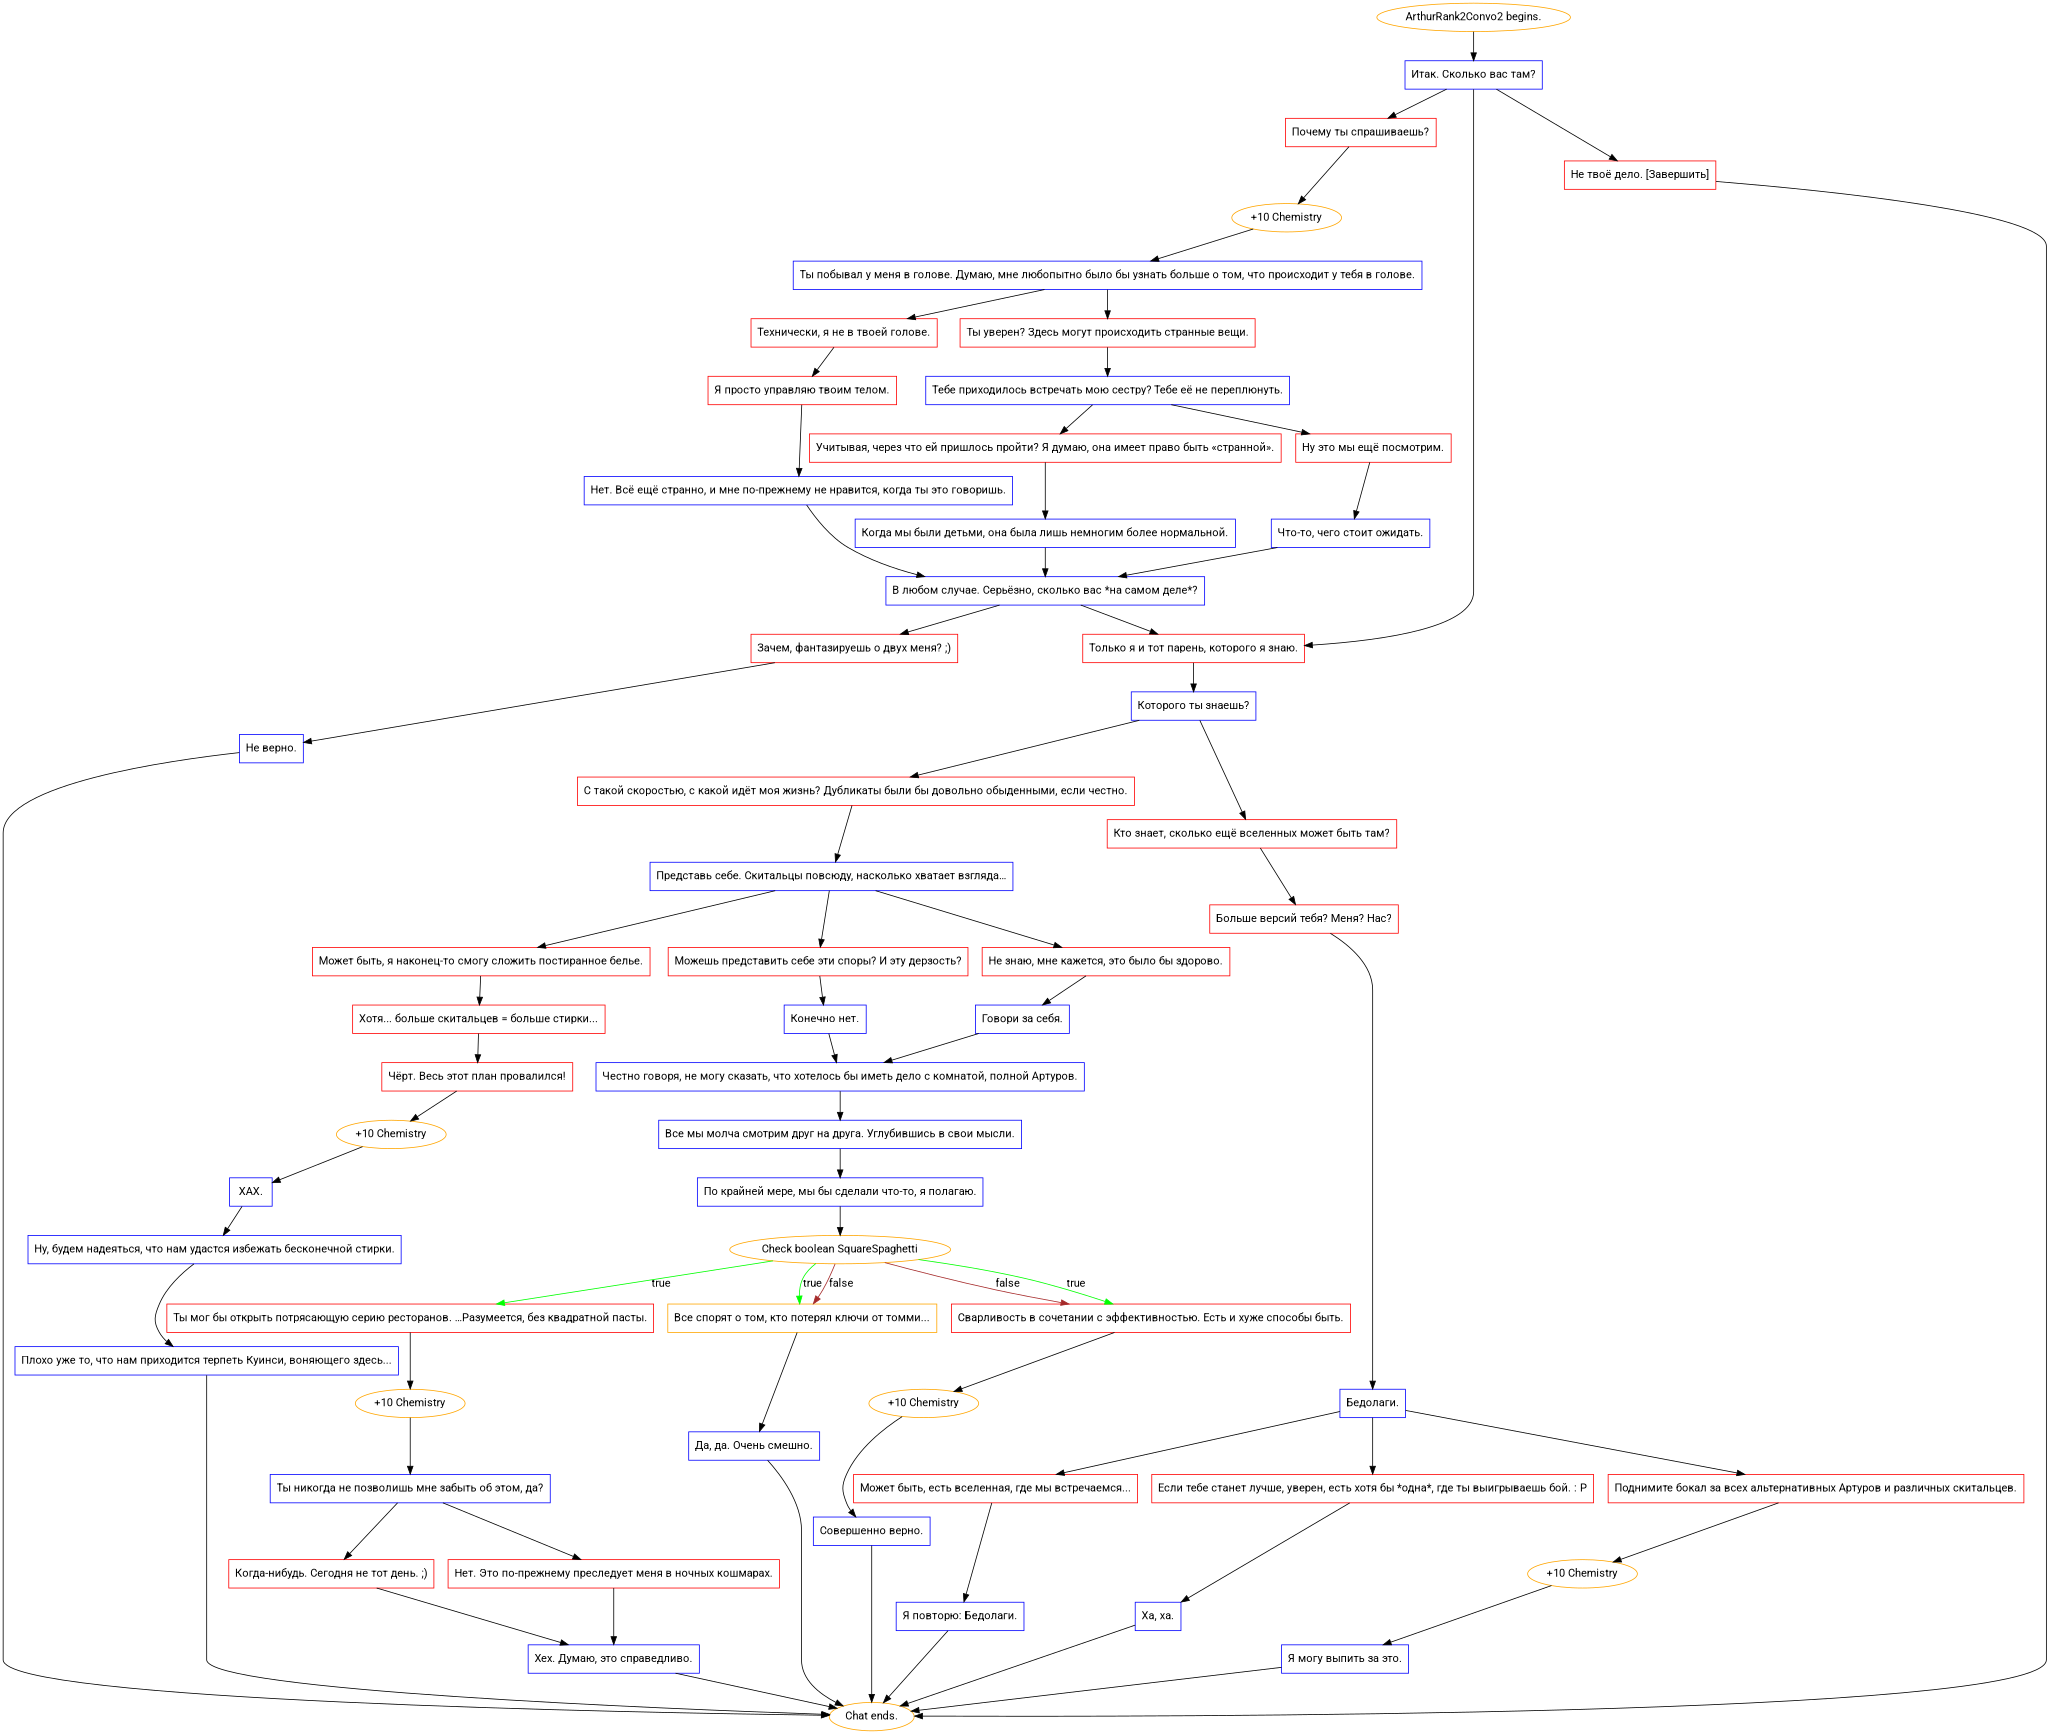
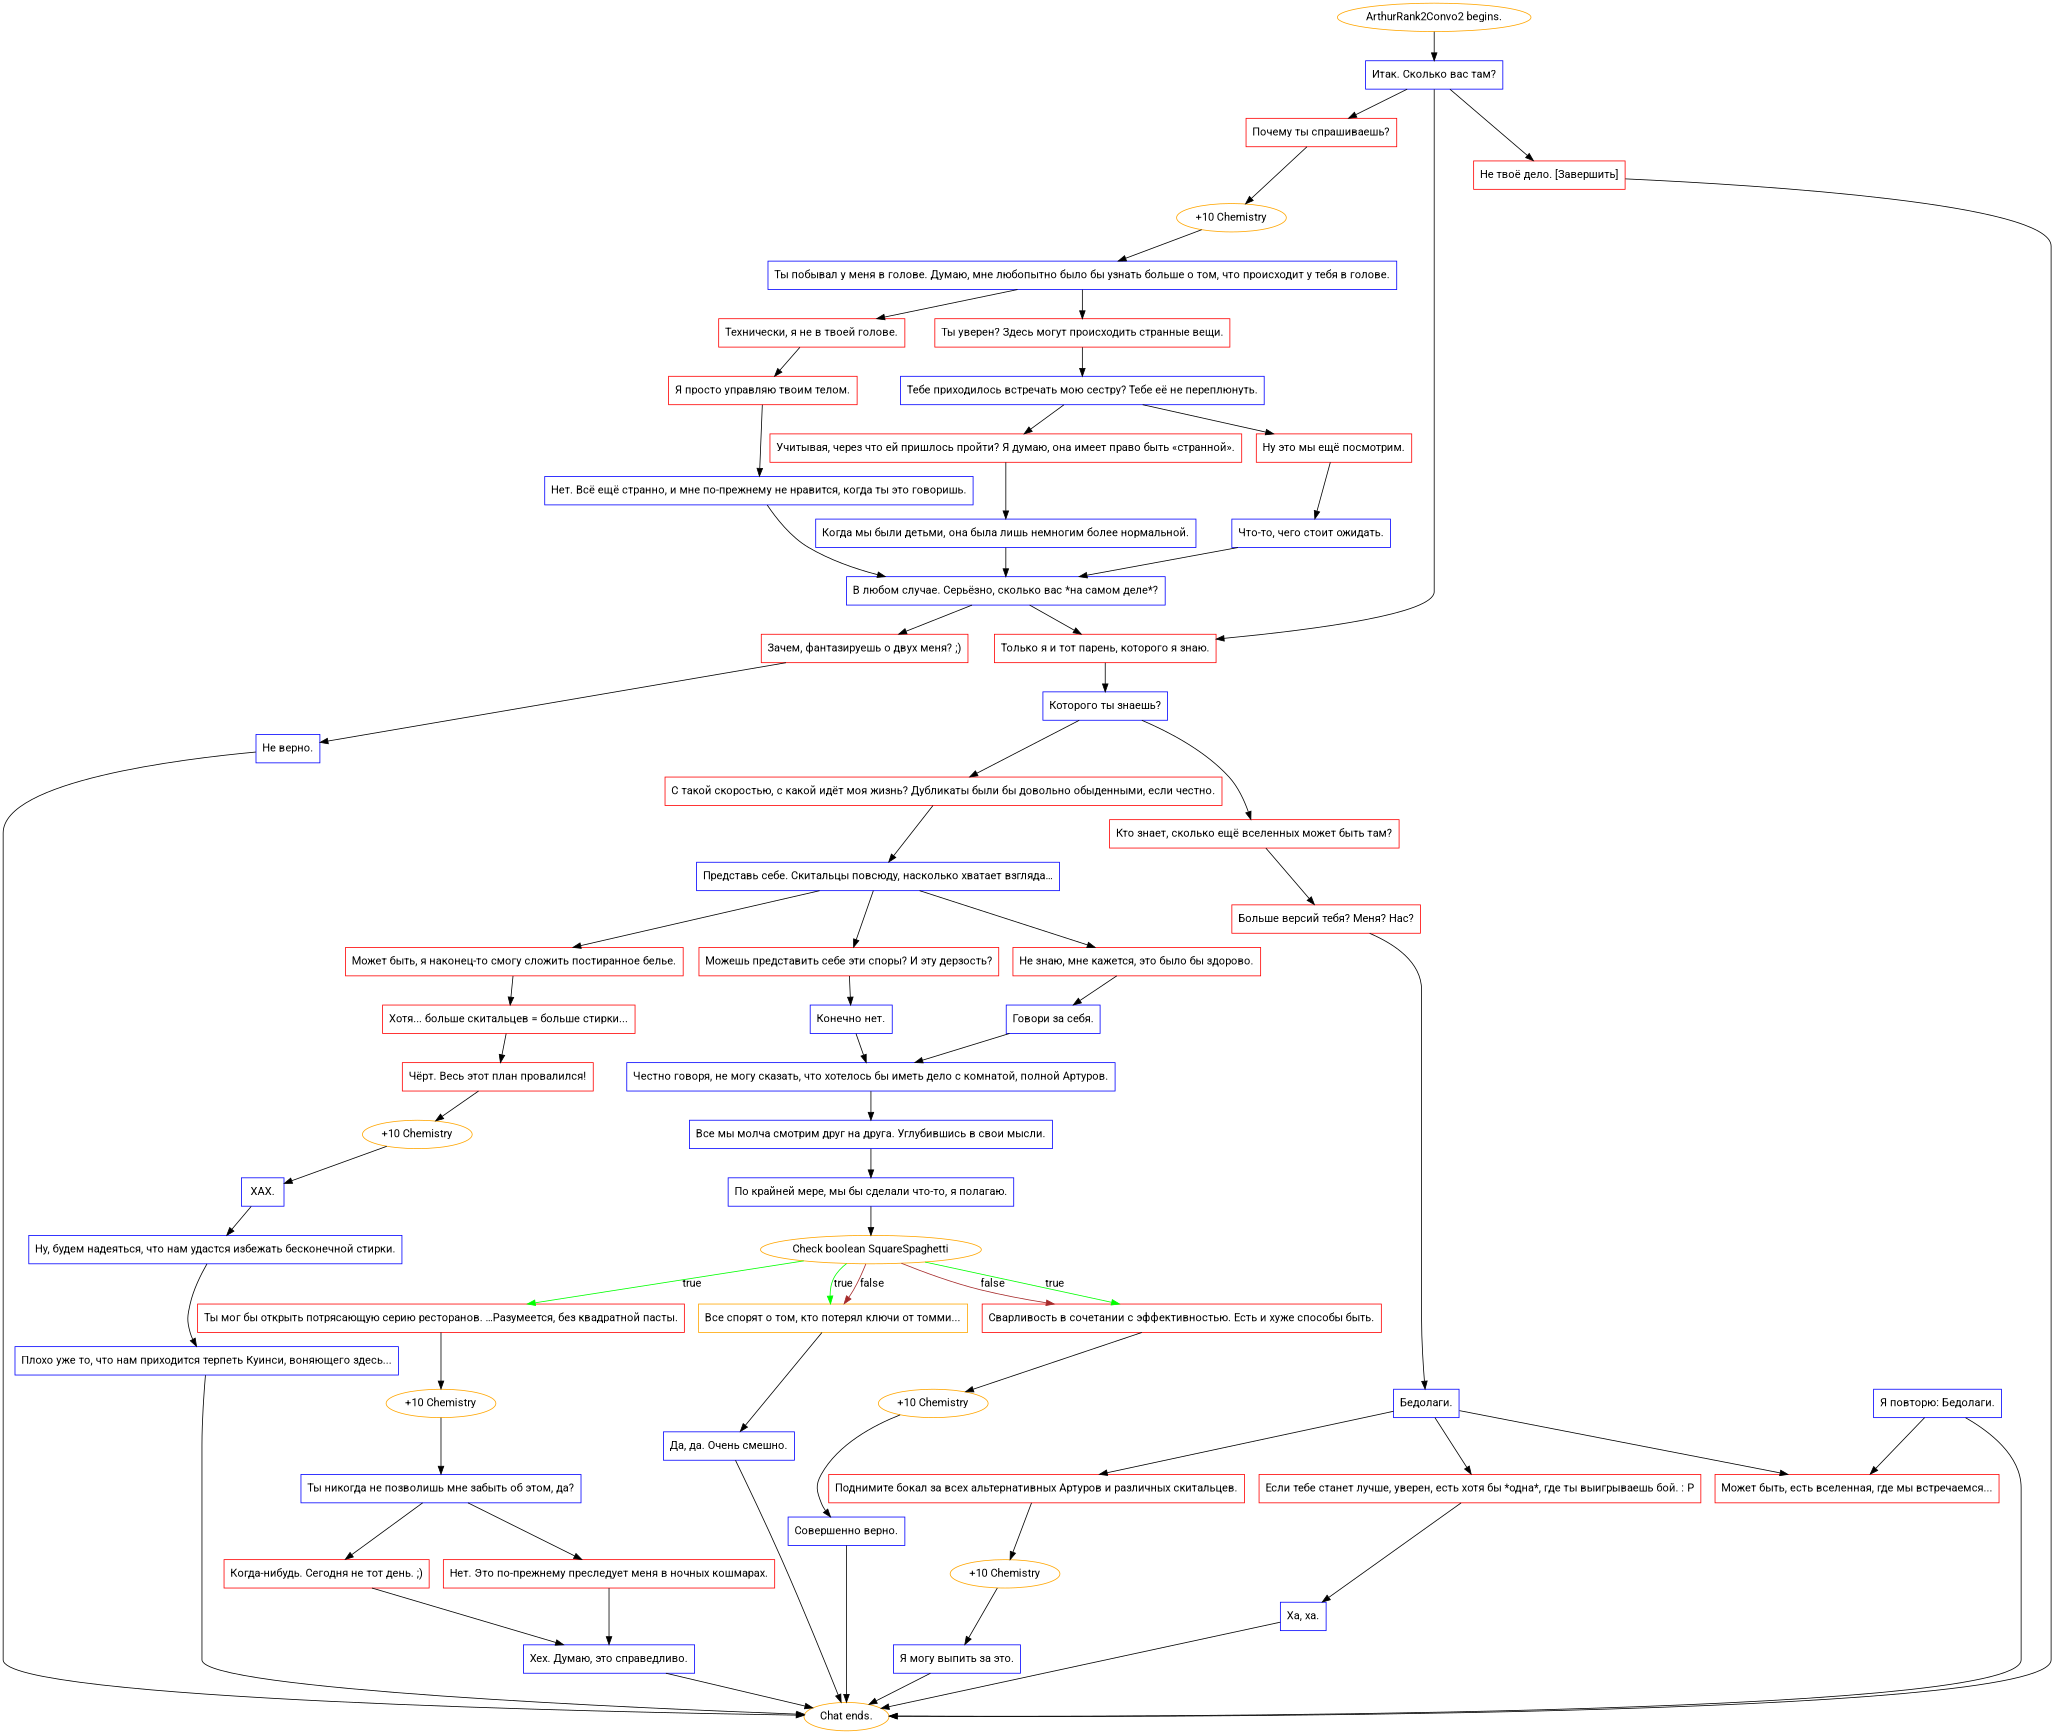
(979, 1548) -> (1900, 1443)
